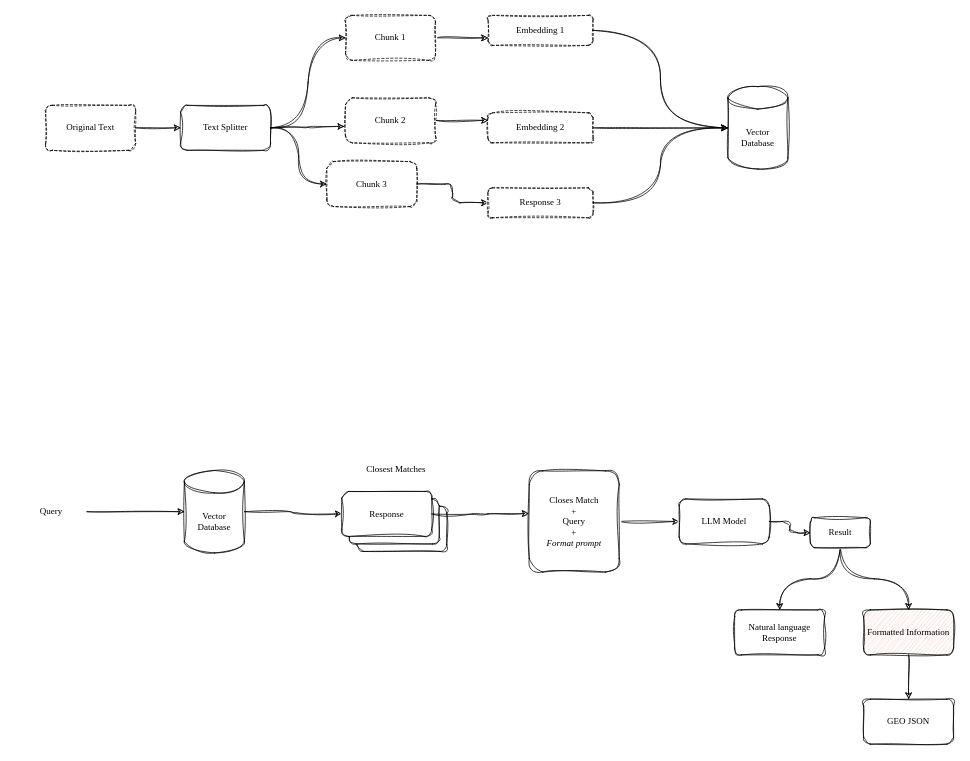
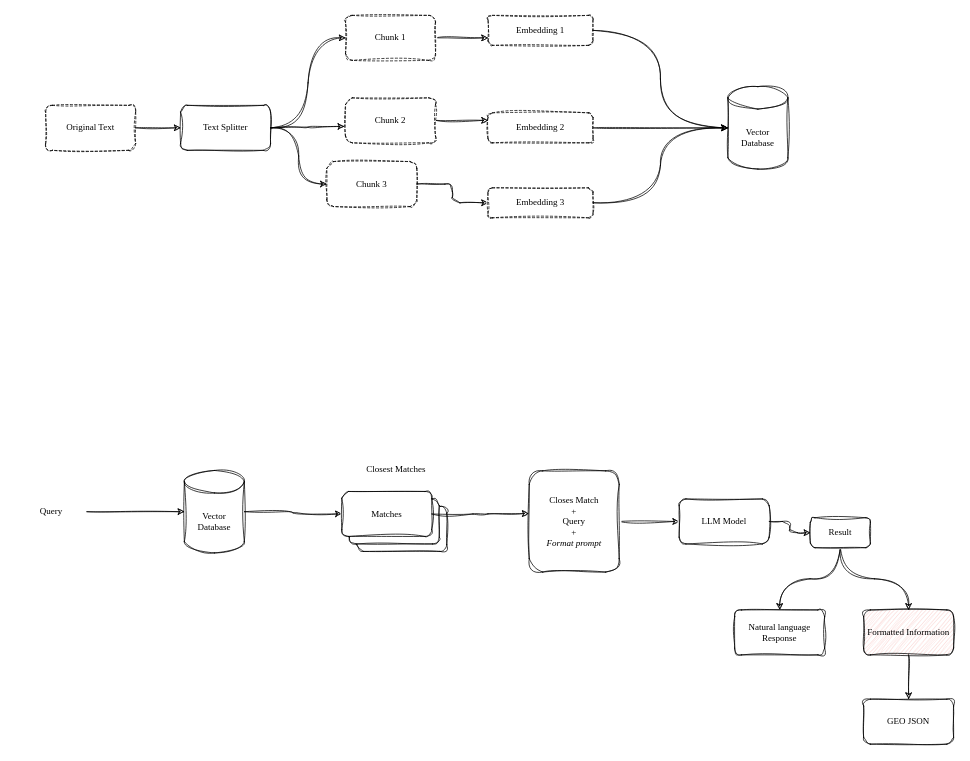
(540, 203) -> (540, 203)
(387, 514) -> (387, 514)
